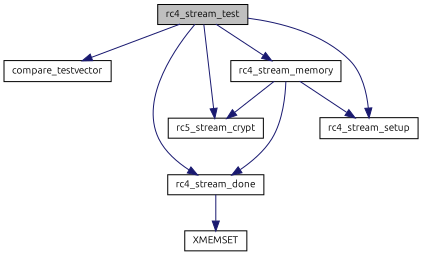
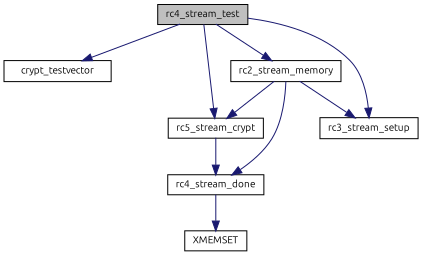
(58, 71) -> (58, 71)
(286, 71) -> (286, 71)
(155, 98) -> (216, 151)
(369, 128) -> (369, 128)
